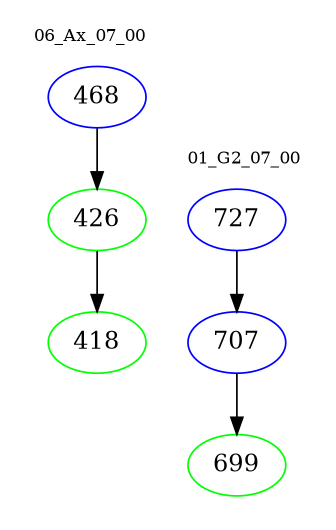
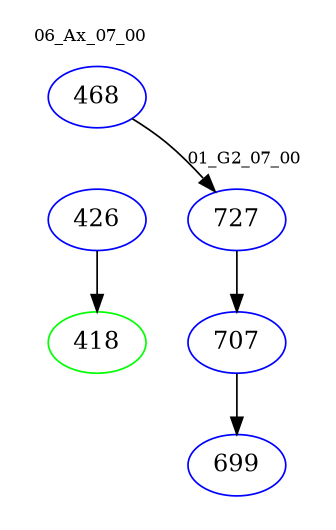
(97, 150) -> (185, 160)
(97, 220) -> (97, 220)
(237, 465) -> (237, 465)
